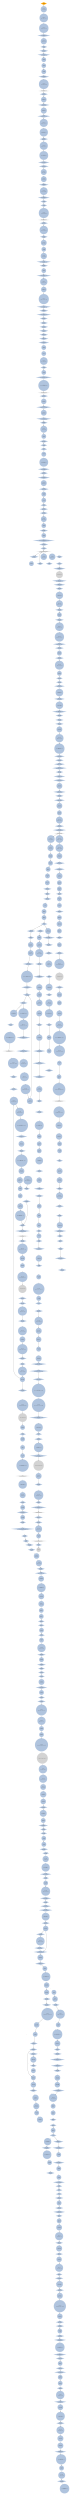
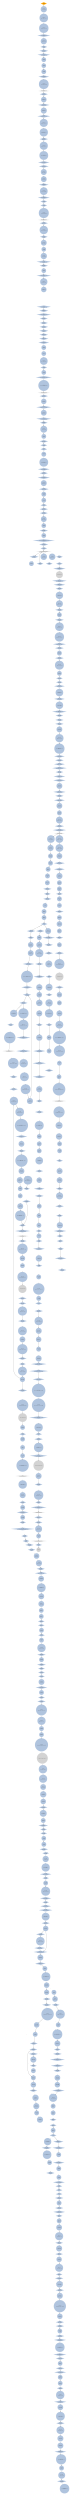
(44, 299) -> none
